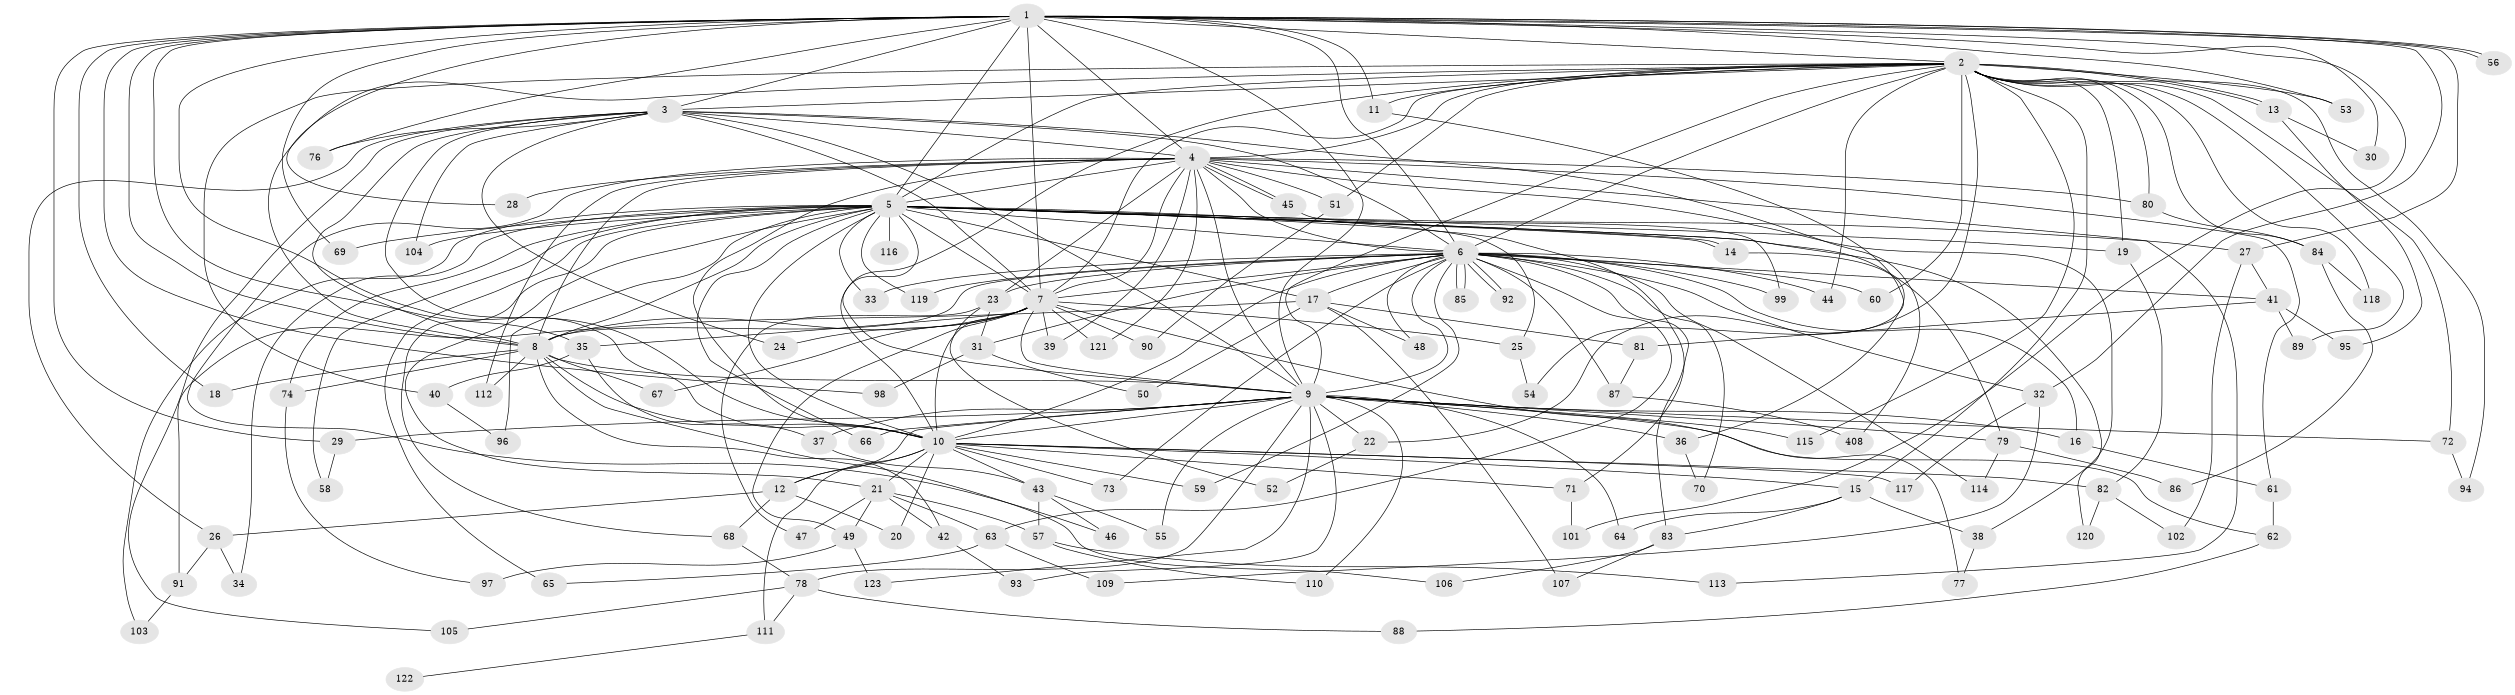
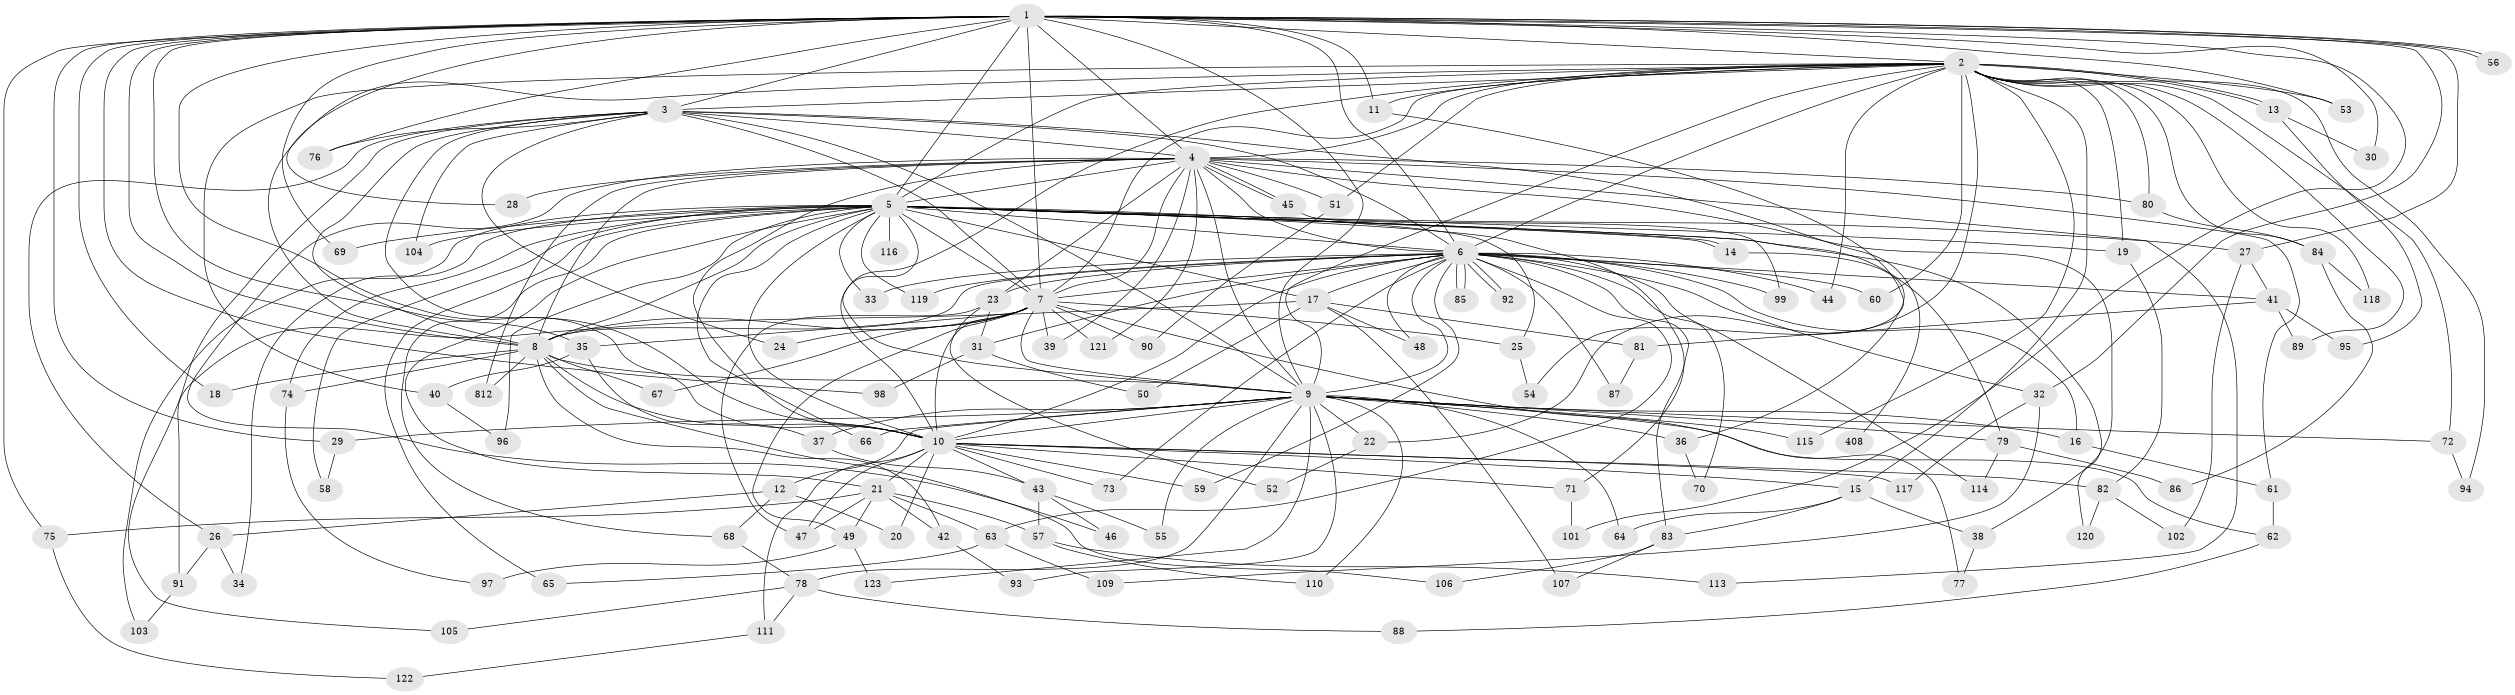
(484, 395) -> (484, 395)
(1717, 406) -> none
(859, 466) -> (855, 477)
none -> (50, 537)
